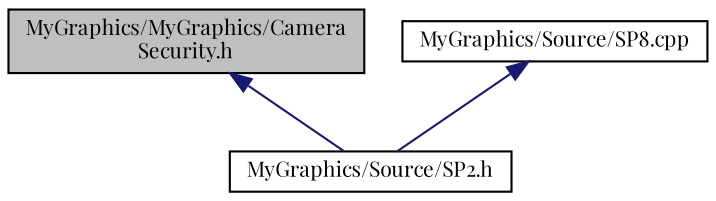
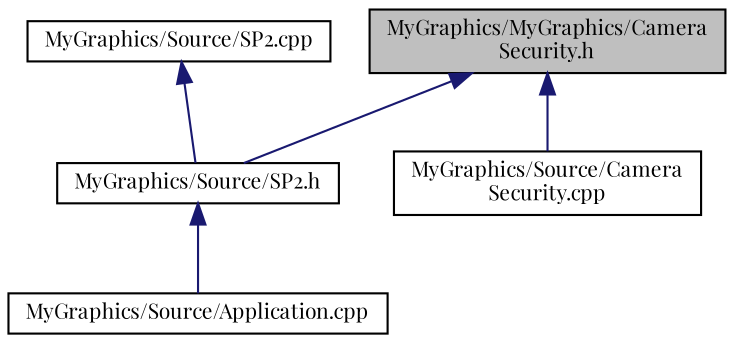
(555, 41) -> (179, 41)
none -> (548, 183)
none -> (198, 313)
